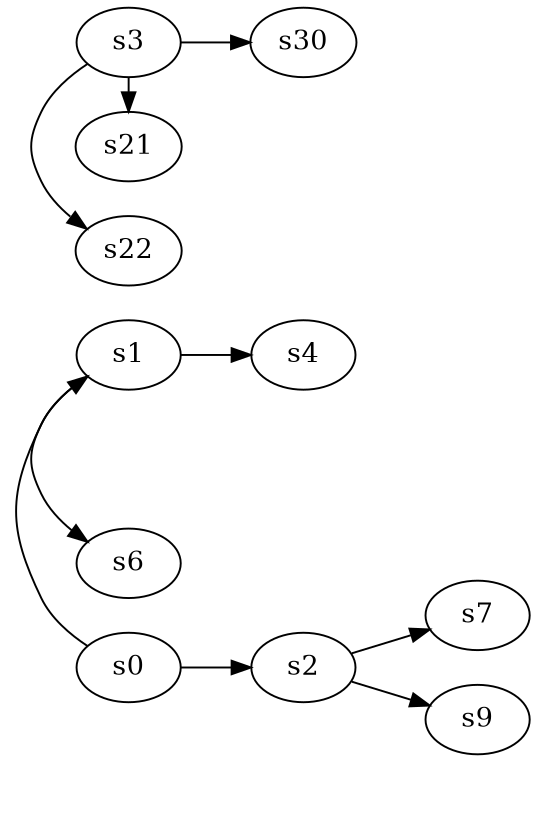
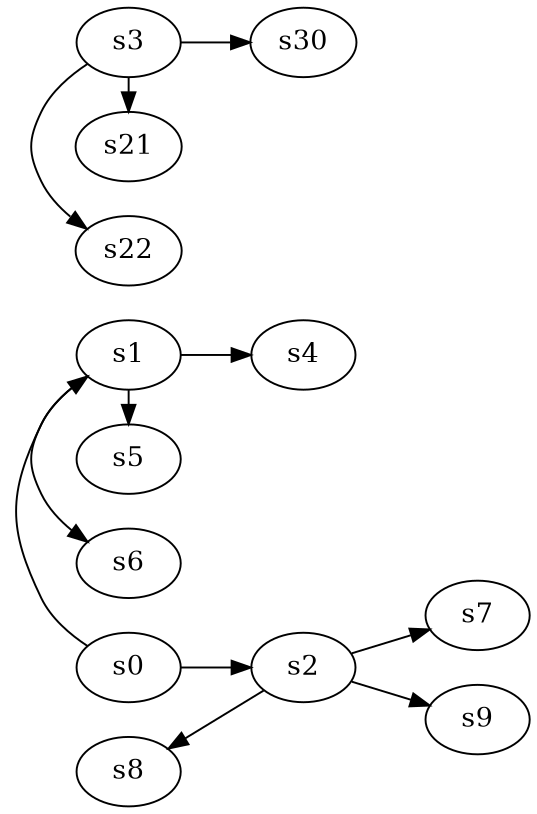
none -> (129, 459)
none -> (129, 772)
